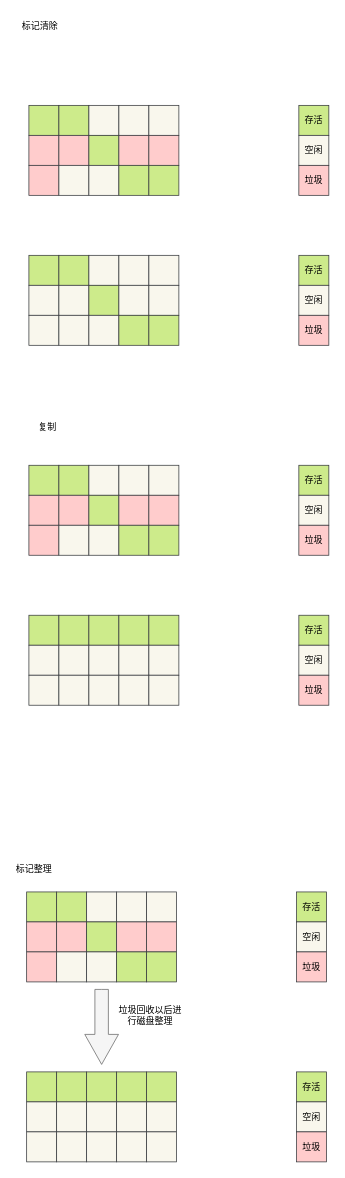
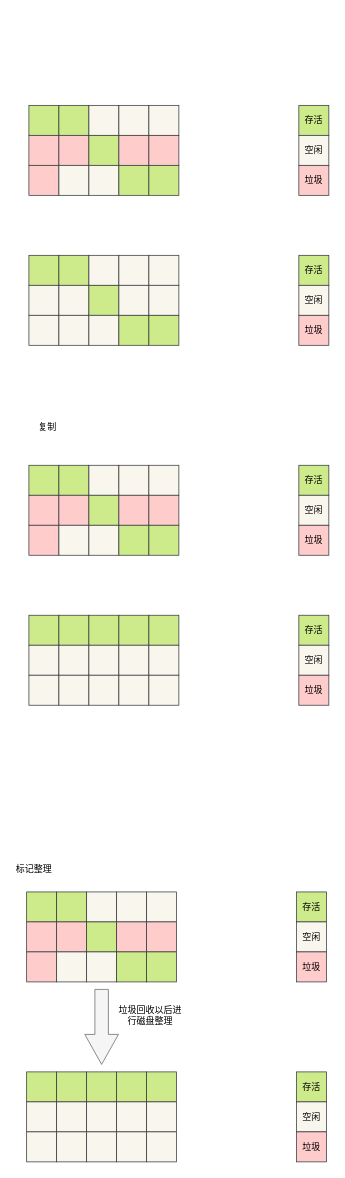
(40, 27) -> none
